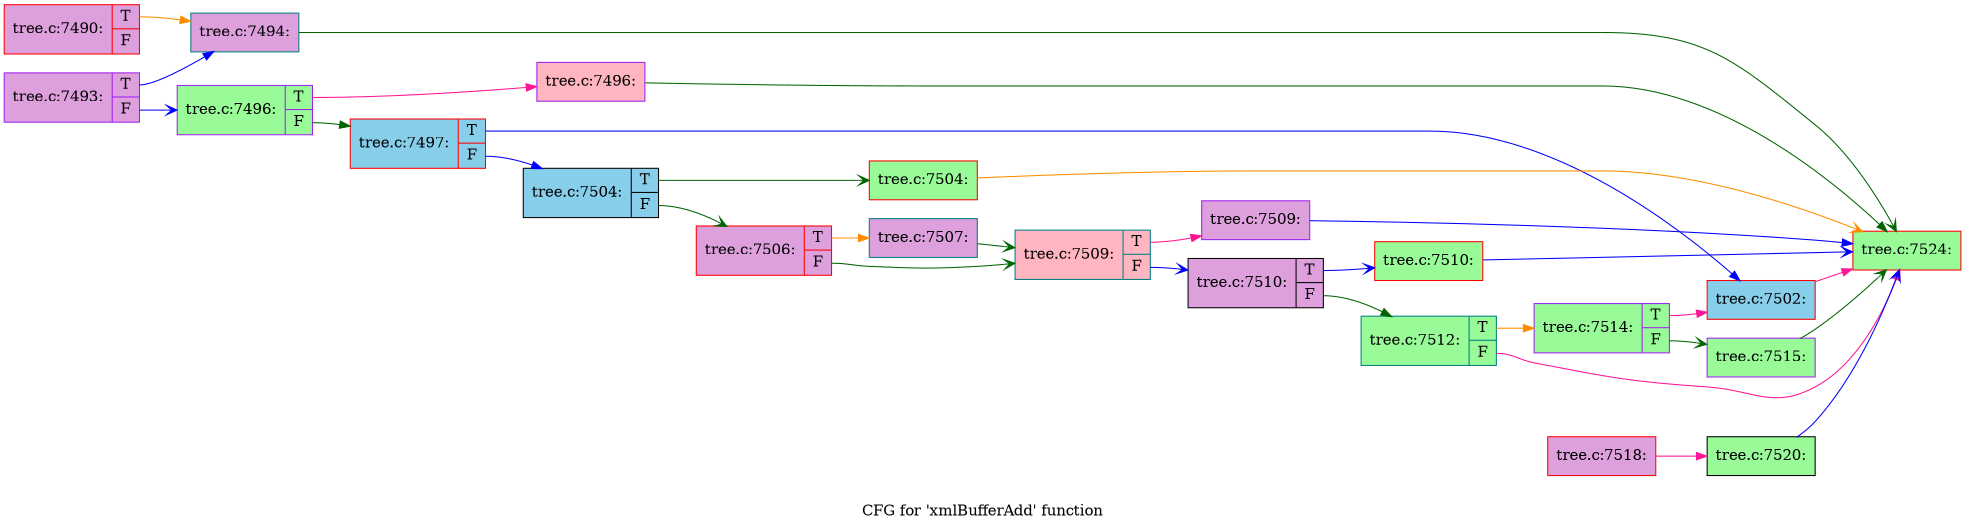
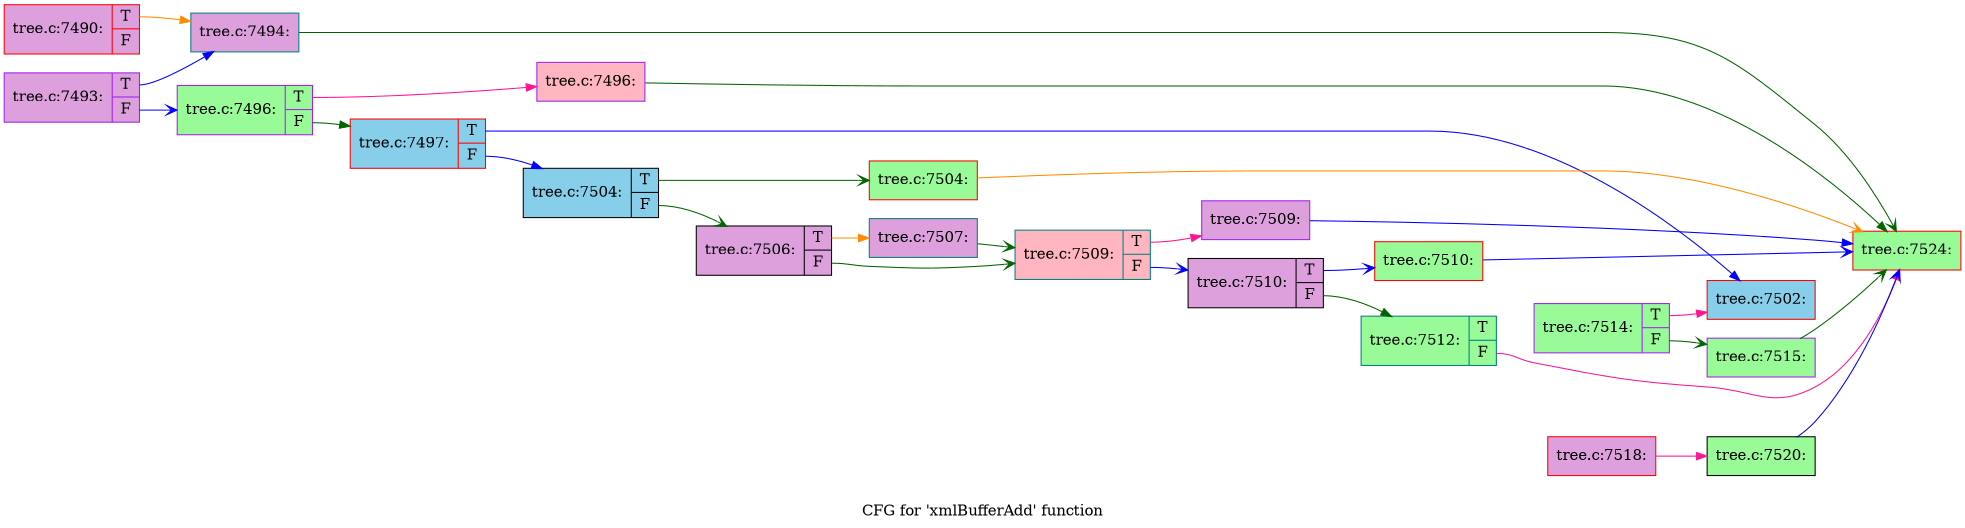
(764, 251) -> (764, 251)
(1829, 277) -> none
(1510, 328) -> none
